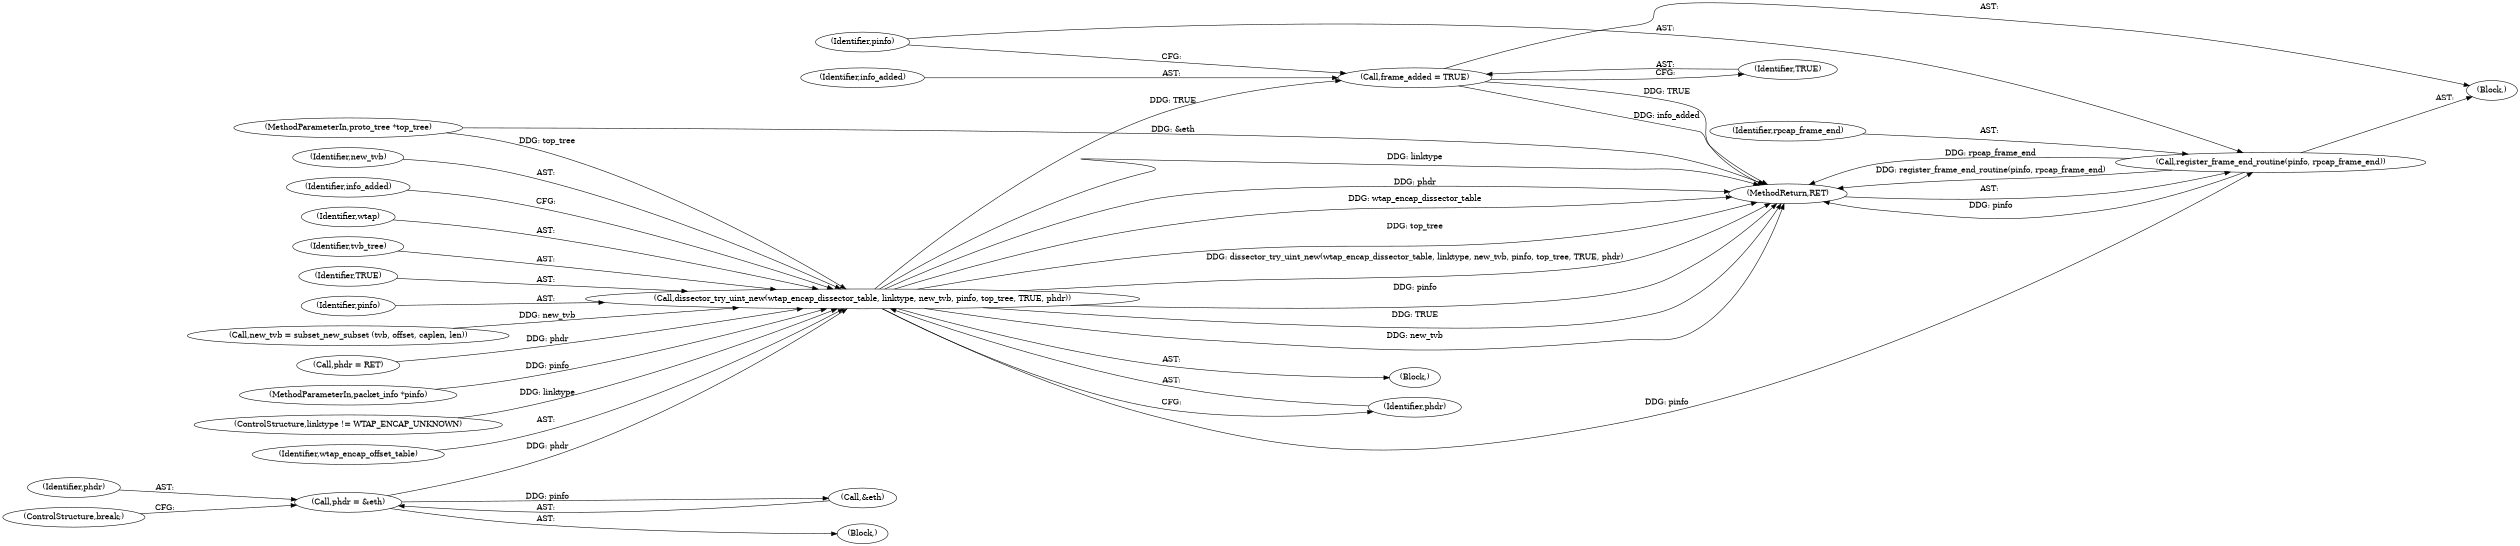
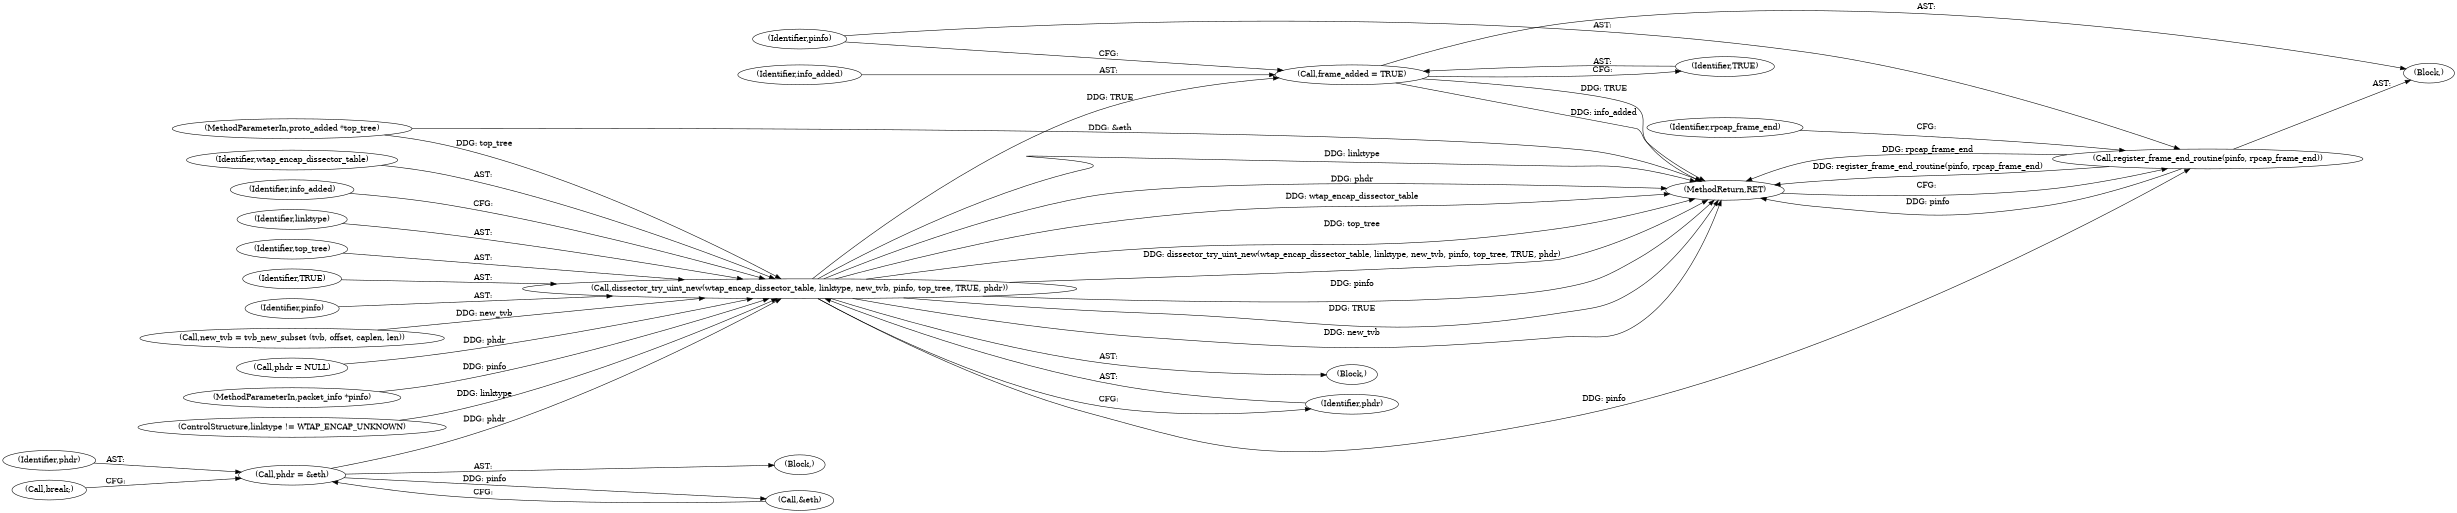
(348, 128) -> (292, 129)
(1991, 131) -> (1928, 127)
(348, 158) -> none
(1991, 189) -> (1928, 186)
(348, 217) -> (292, 219)
(348, 247) -> (292, 249)
(348, 336) -> (292, 338)
(348, 365) -> (292, 368)
(348, 455) -> (292, 160)
(547, 508) -> (484, 493)
(74, 517) -> (49, 490)
